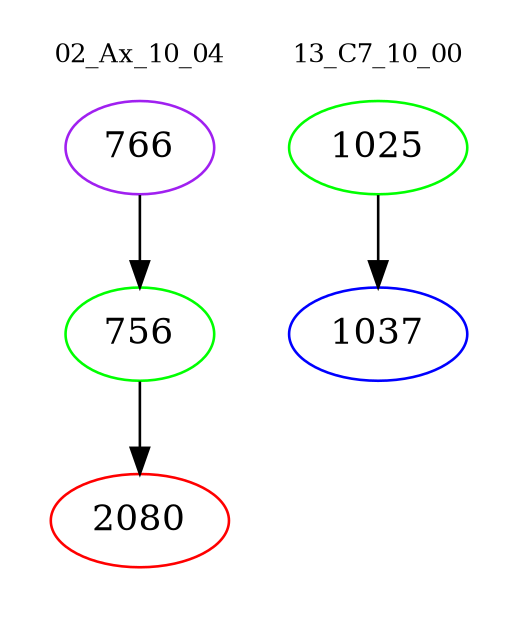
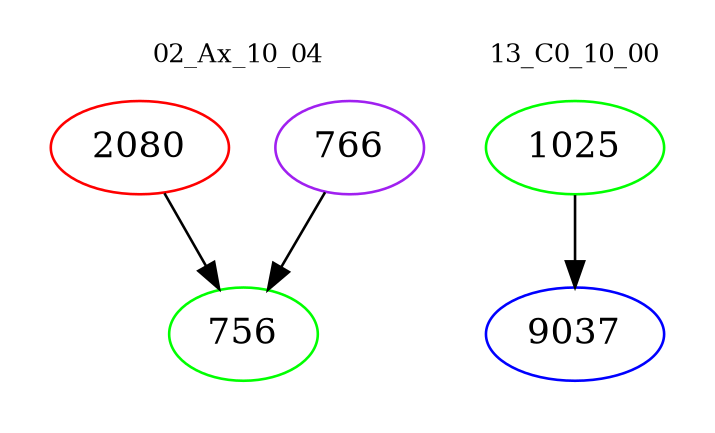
(378, 56) -> (575, 56)
(378, 334) -> (575, 334)
(140, 415) -> (185, 230)
